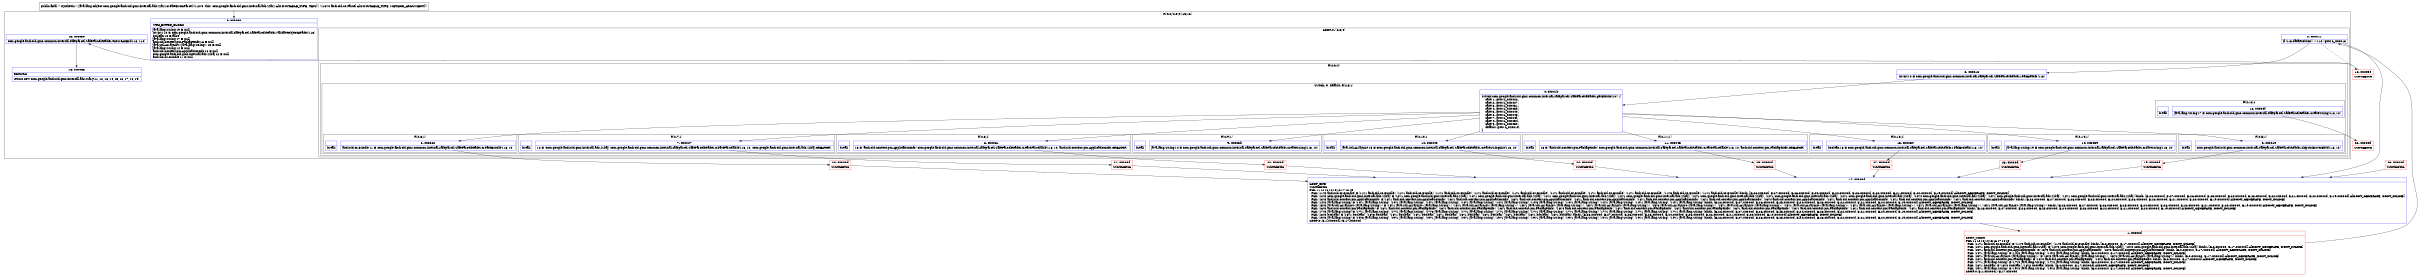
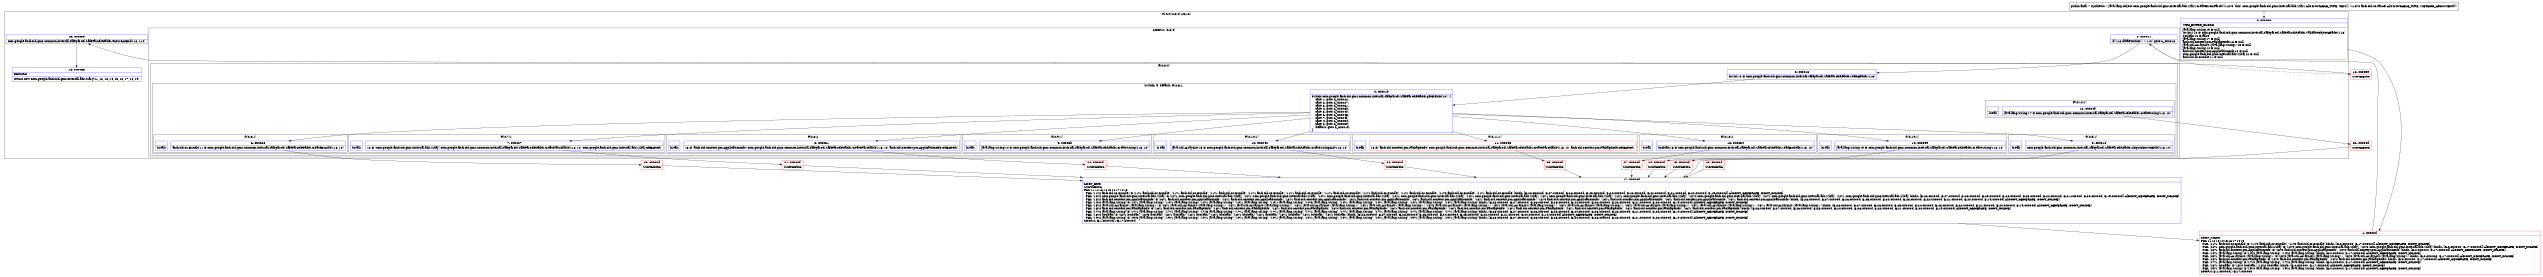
none -> (2401, 127)
(2379, 129) -> (2015, 159)
(1673, 146) -> (1503, 146)
